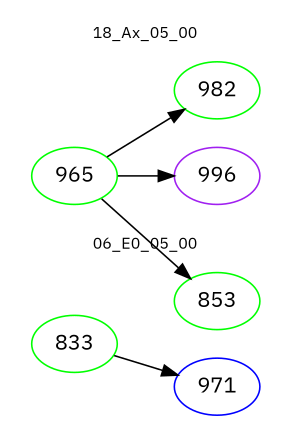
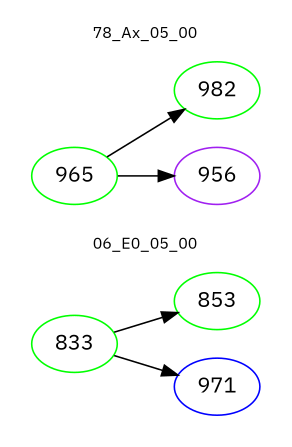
(146, 34) -> (146, 34)
(217, 176) -> (217, 176)
(148, 240) -> (138, 325)
